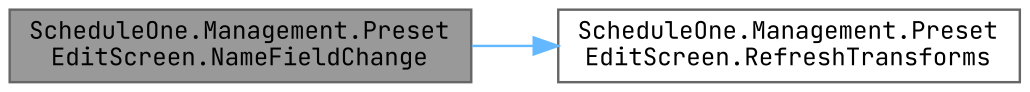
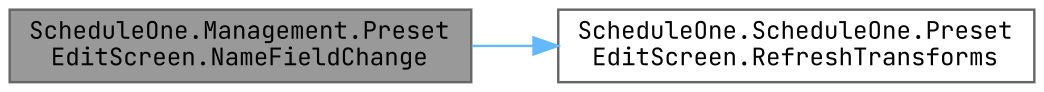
(789, 46) -> (796, 46)
